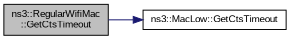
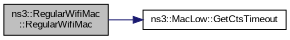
(56, 20) -> (56, 20)
